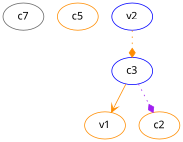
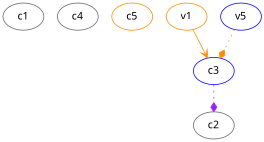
(23, 17) -> (78, 17)
none -> (23, 17)
(132, 17) -> (241, 17)
(120, 95) -> (198, 40)
(159, 125) -> (214, 125)
